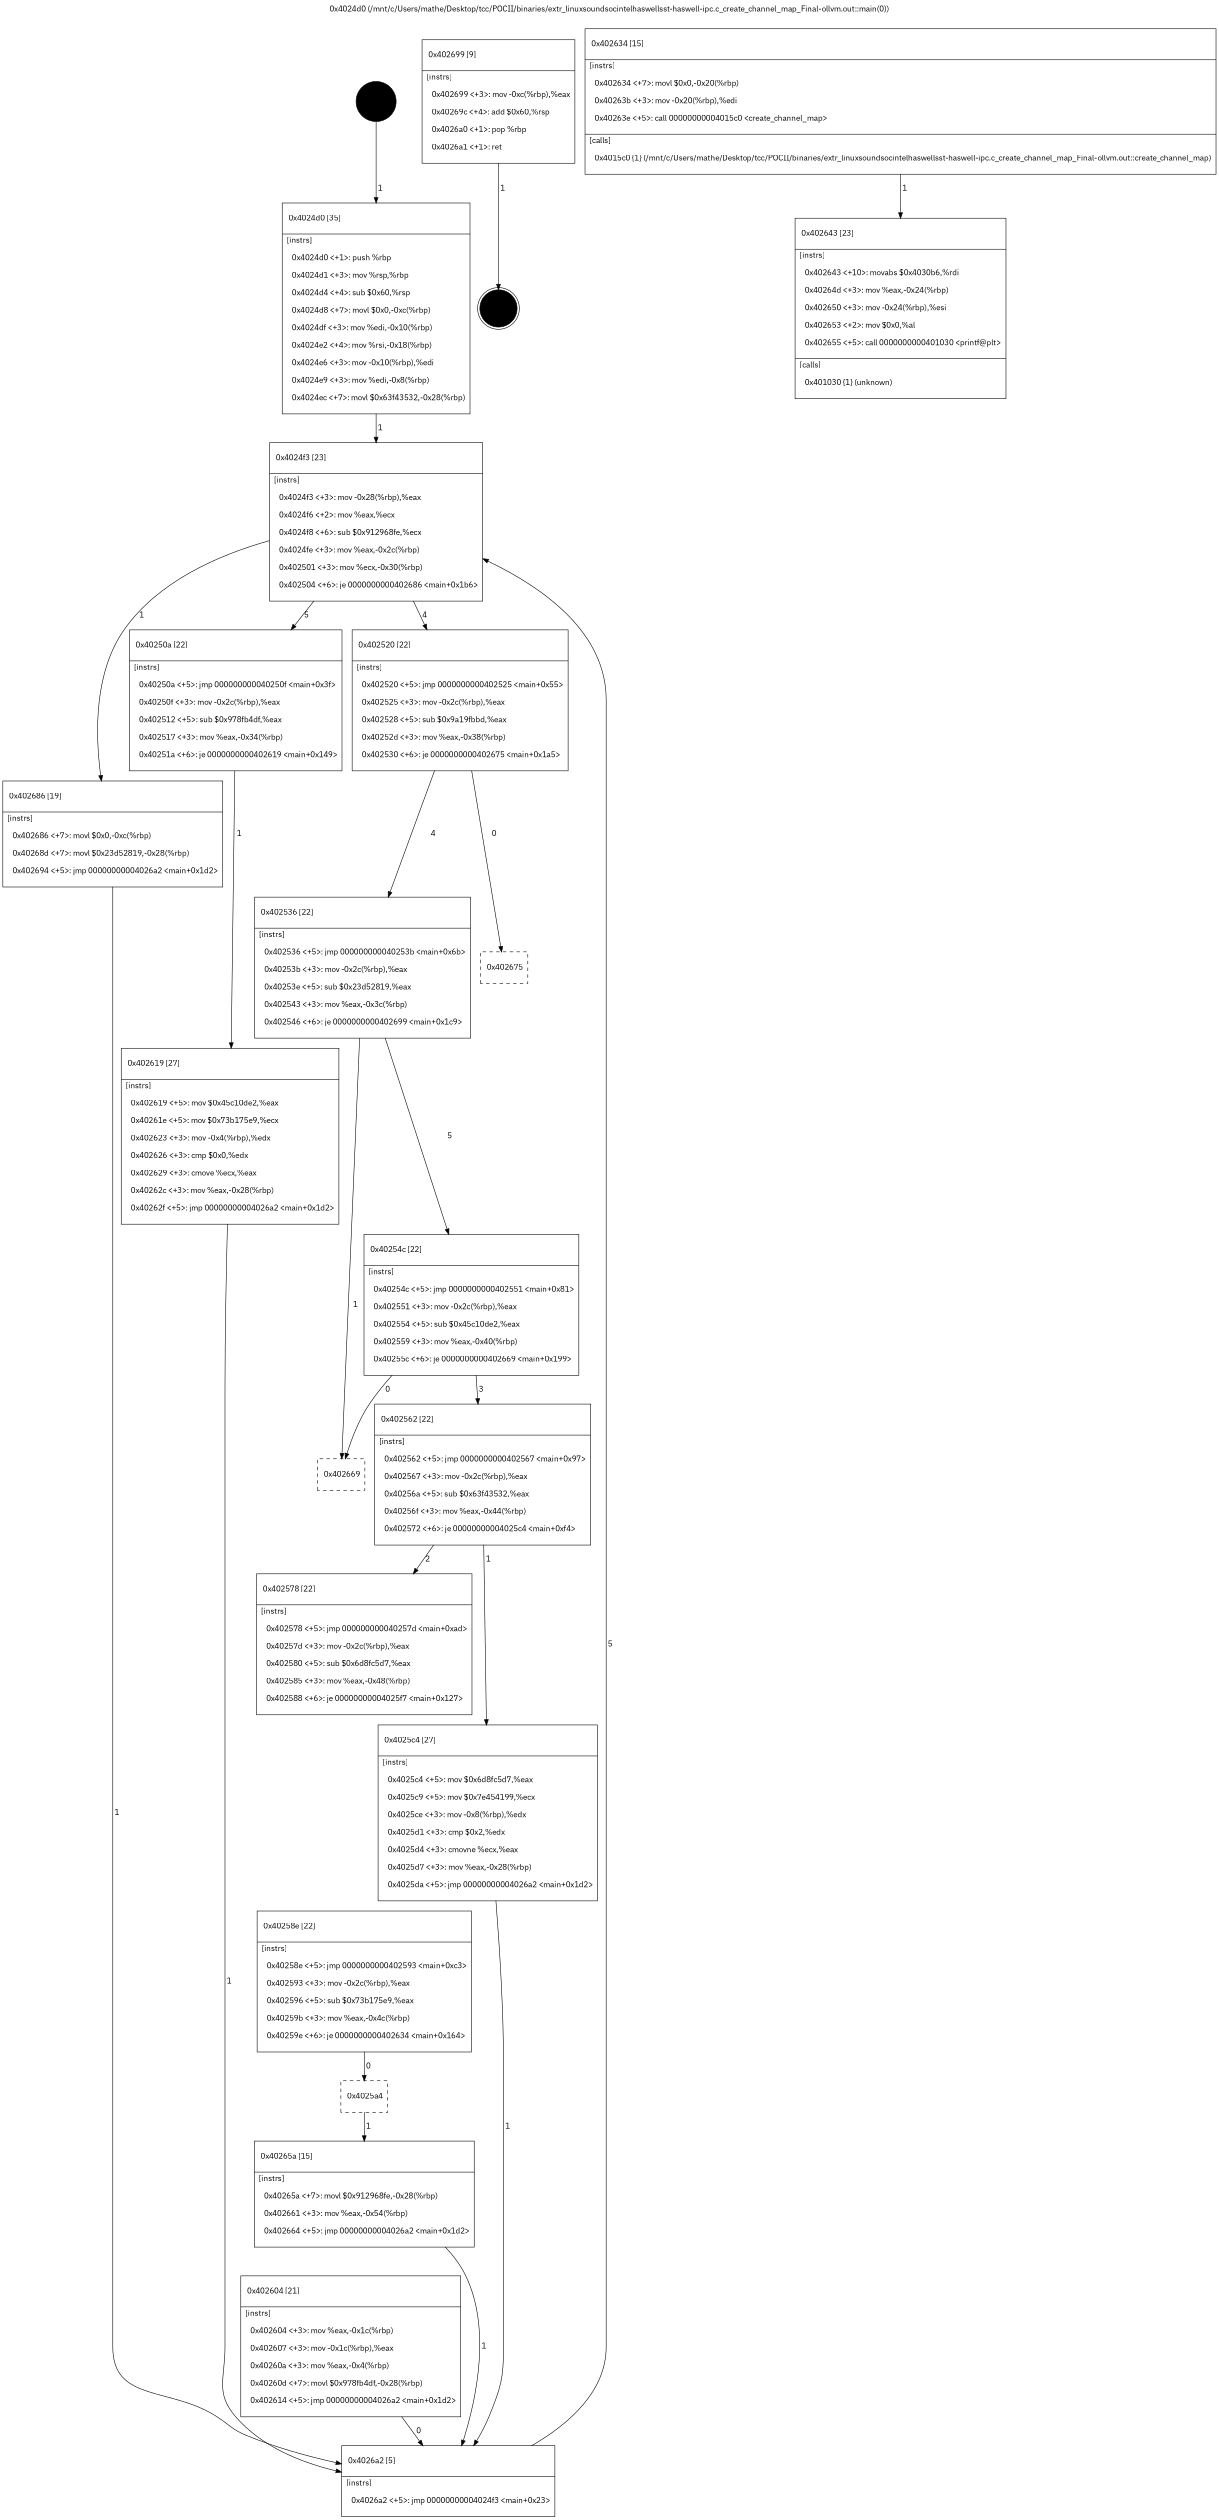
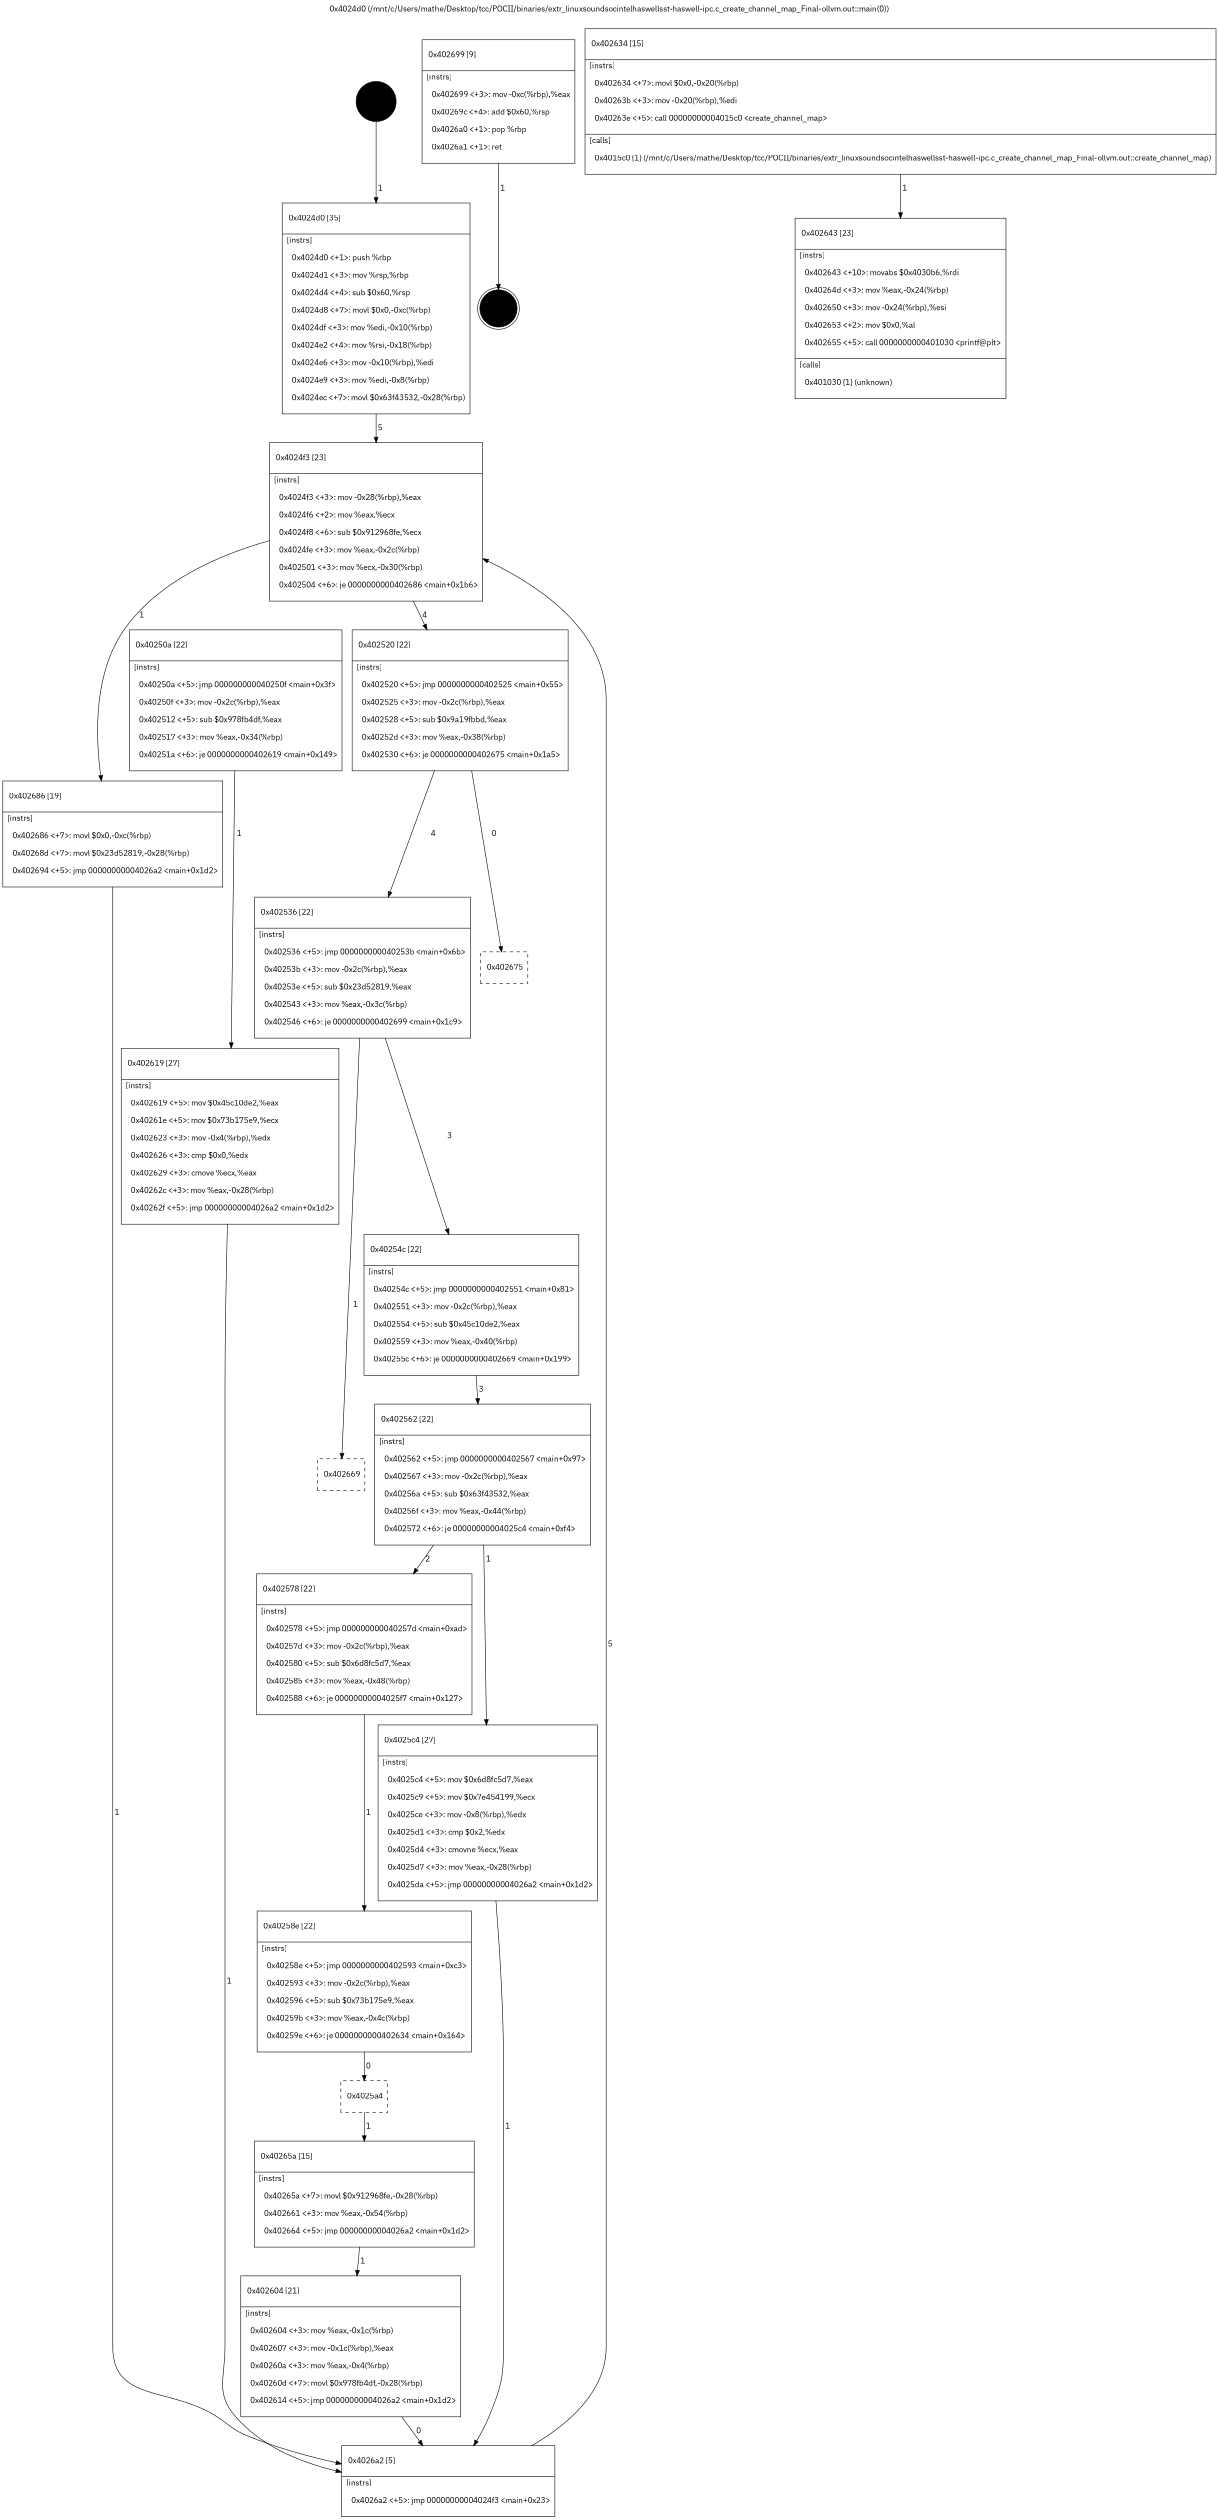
(379, 428) -> (379, 428)
(304, 613) -> none
(449, 1136) -> (449, 1136)
(365, 1411) -> none
none -> (364, 1810)
(480, 2340) -> (359, 2259)
